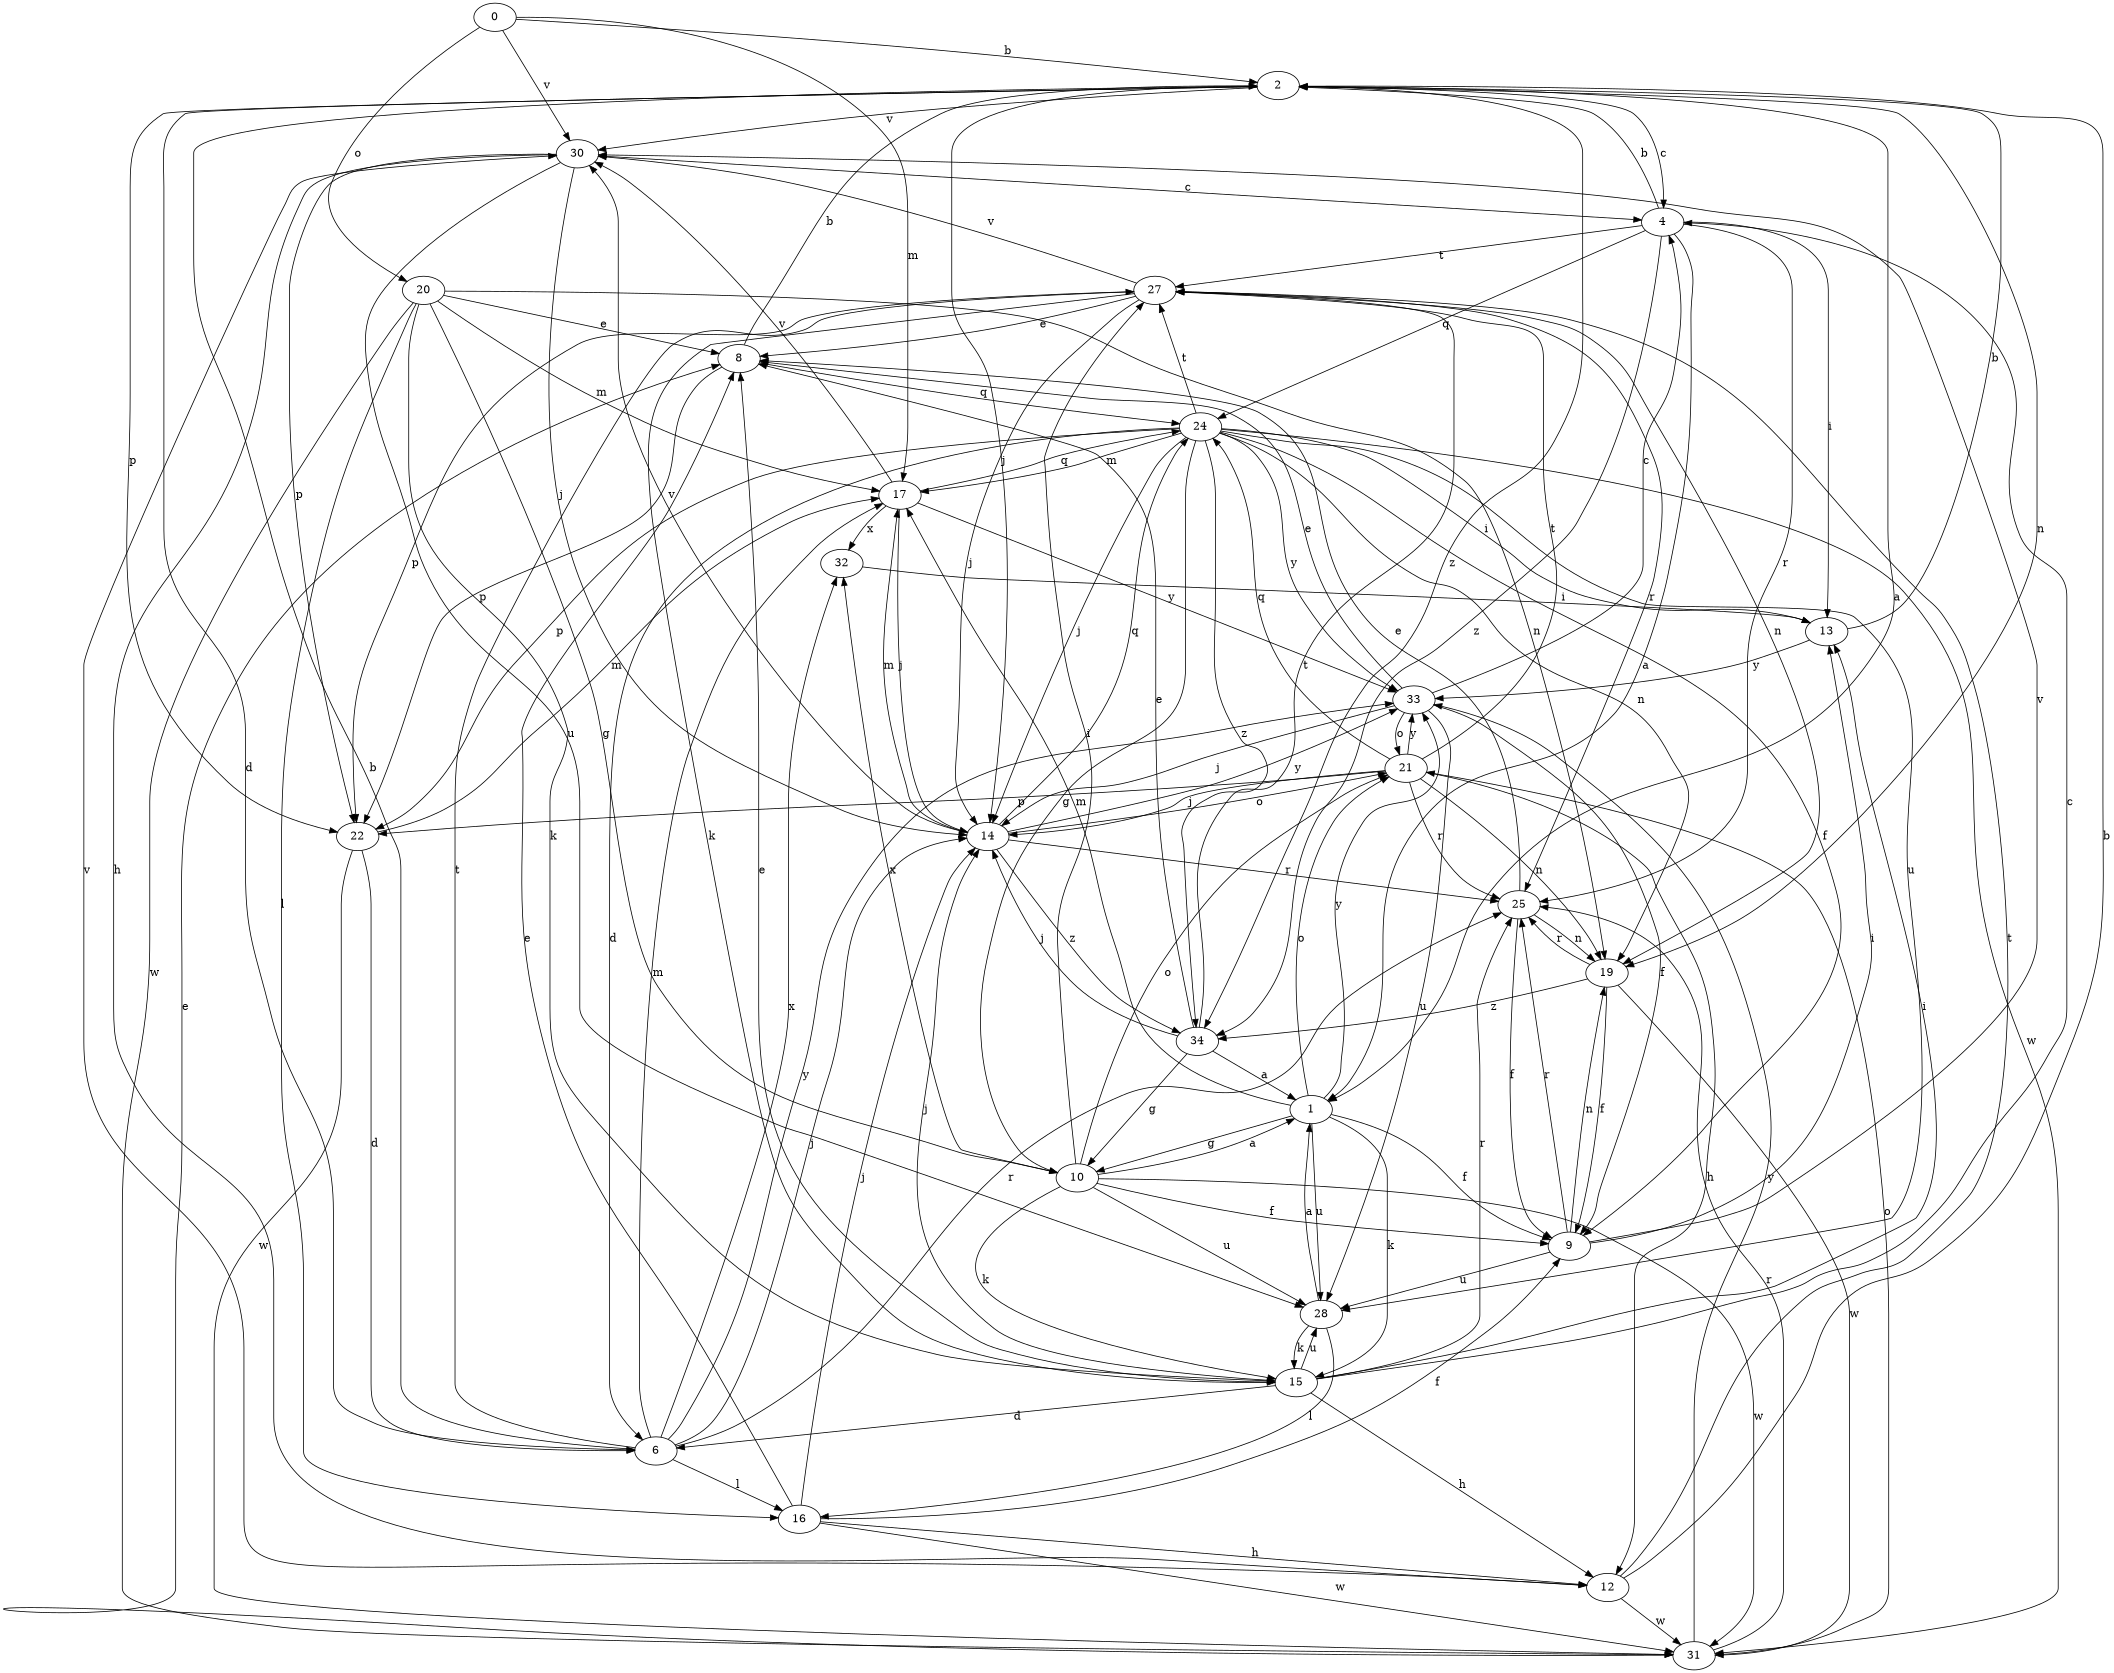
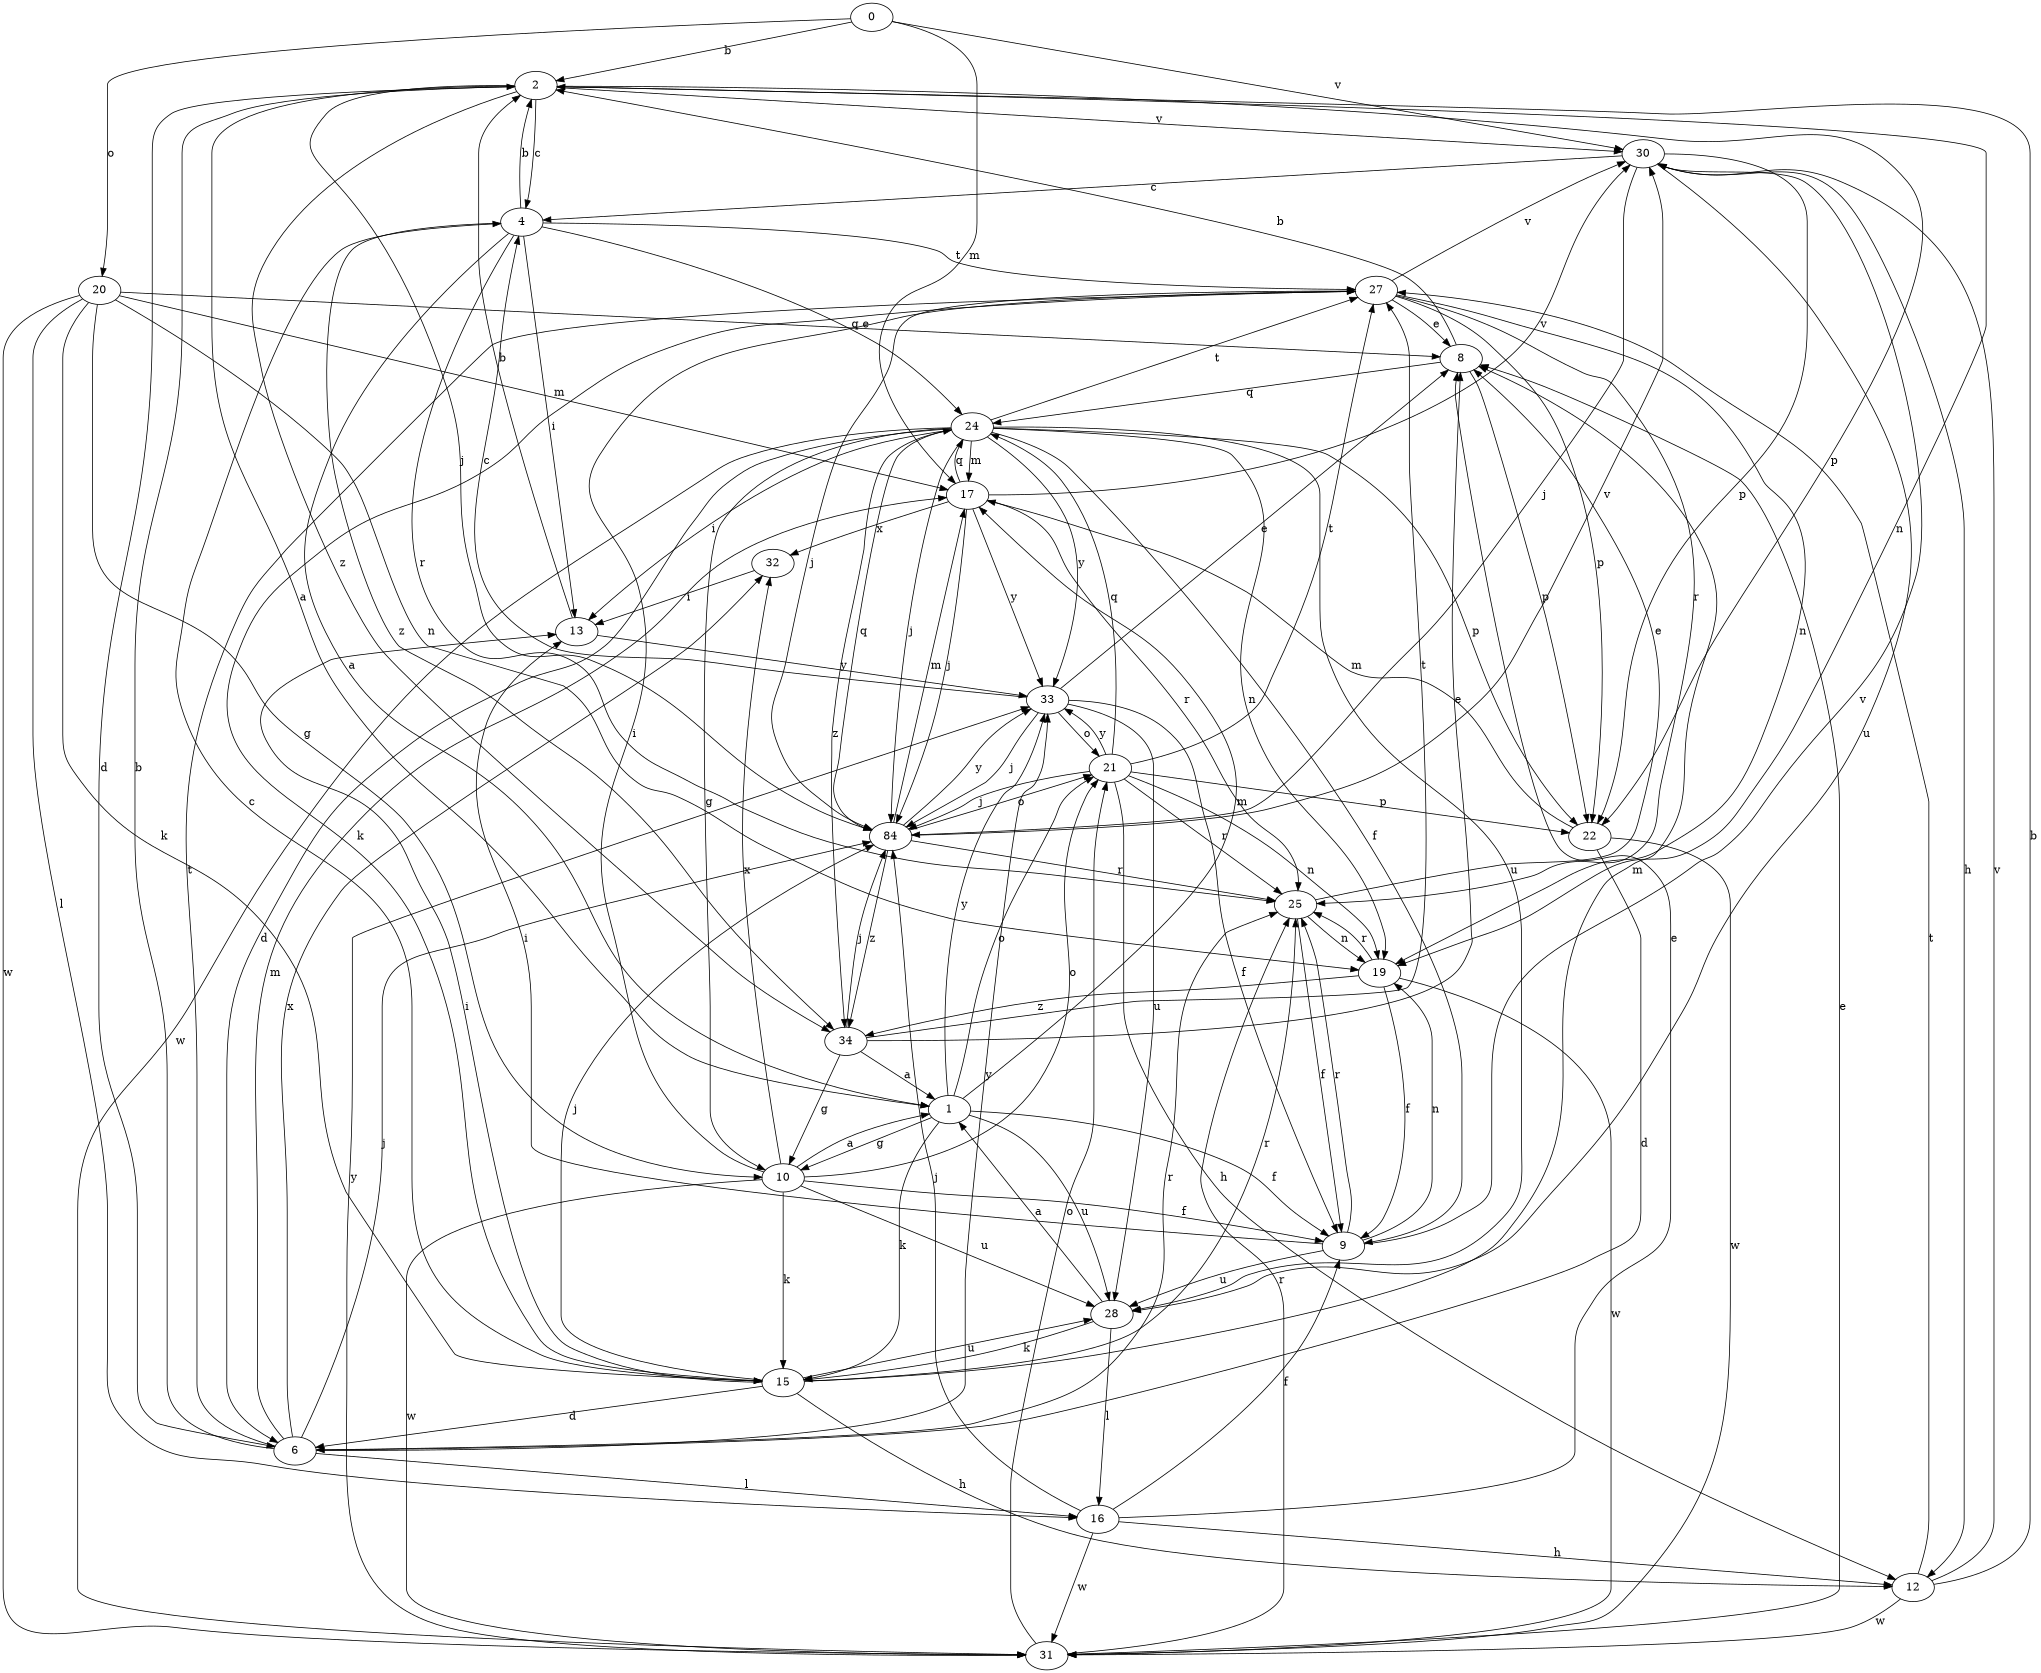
none -> (1156, 679)
(988, 837) -> (891, 837)
(762, 871) -> (1638, 871)
